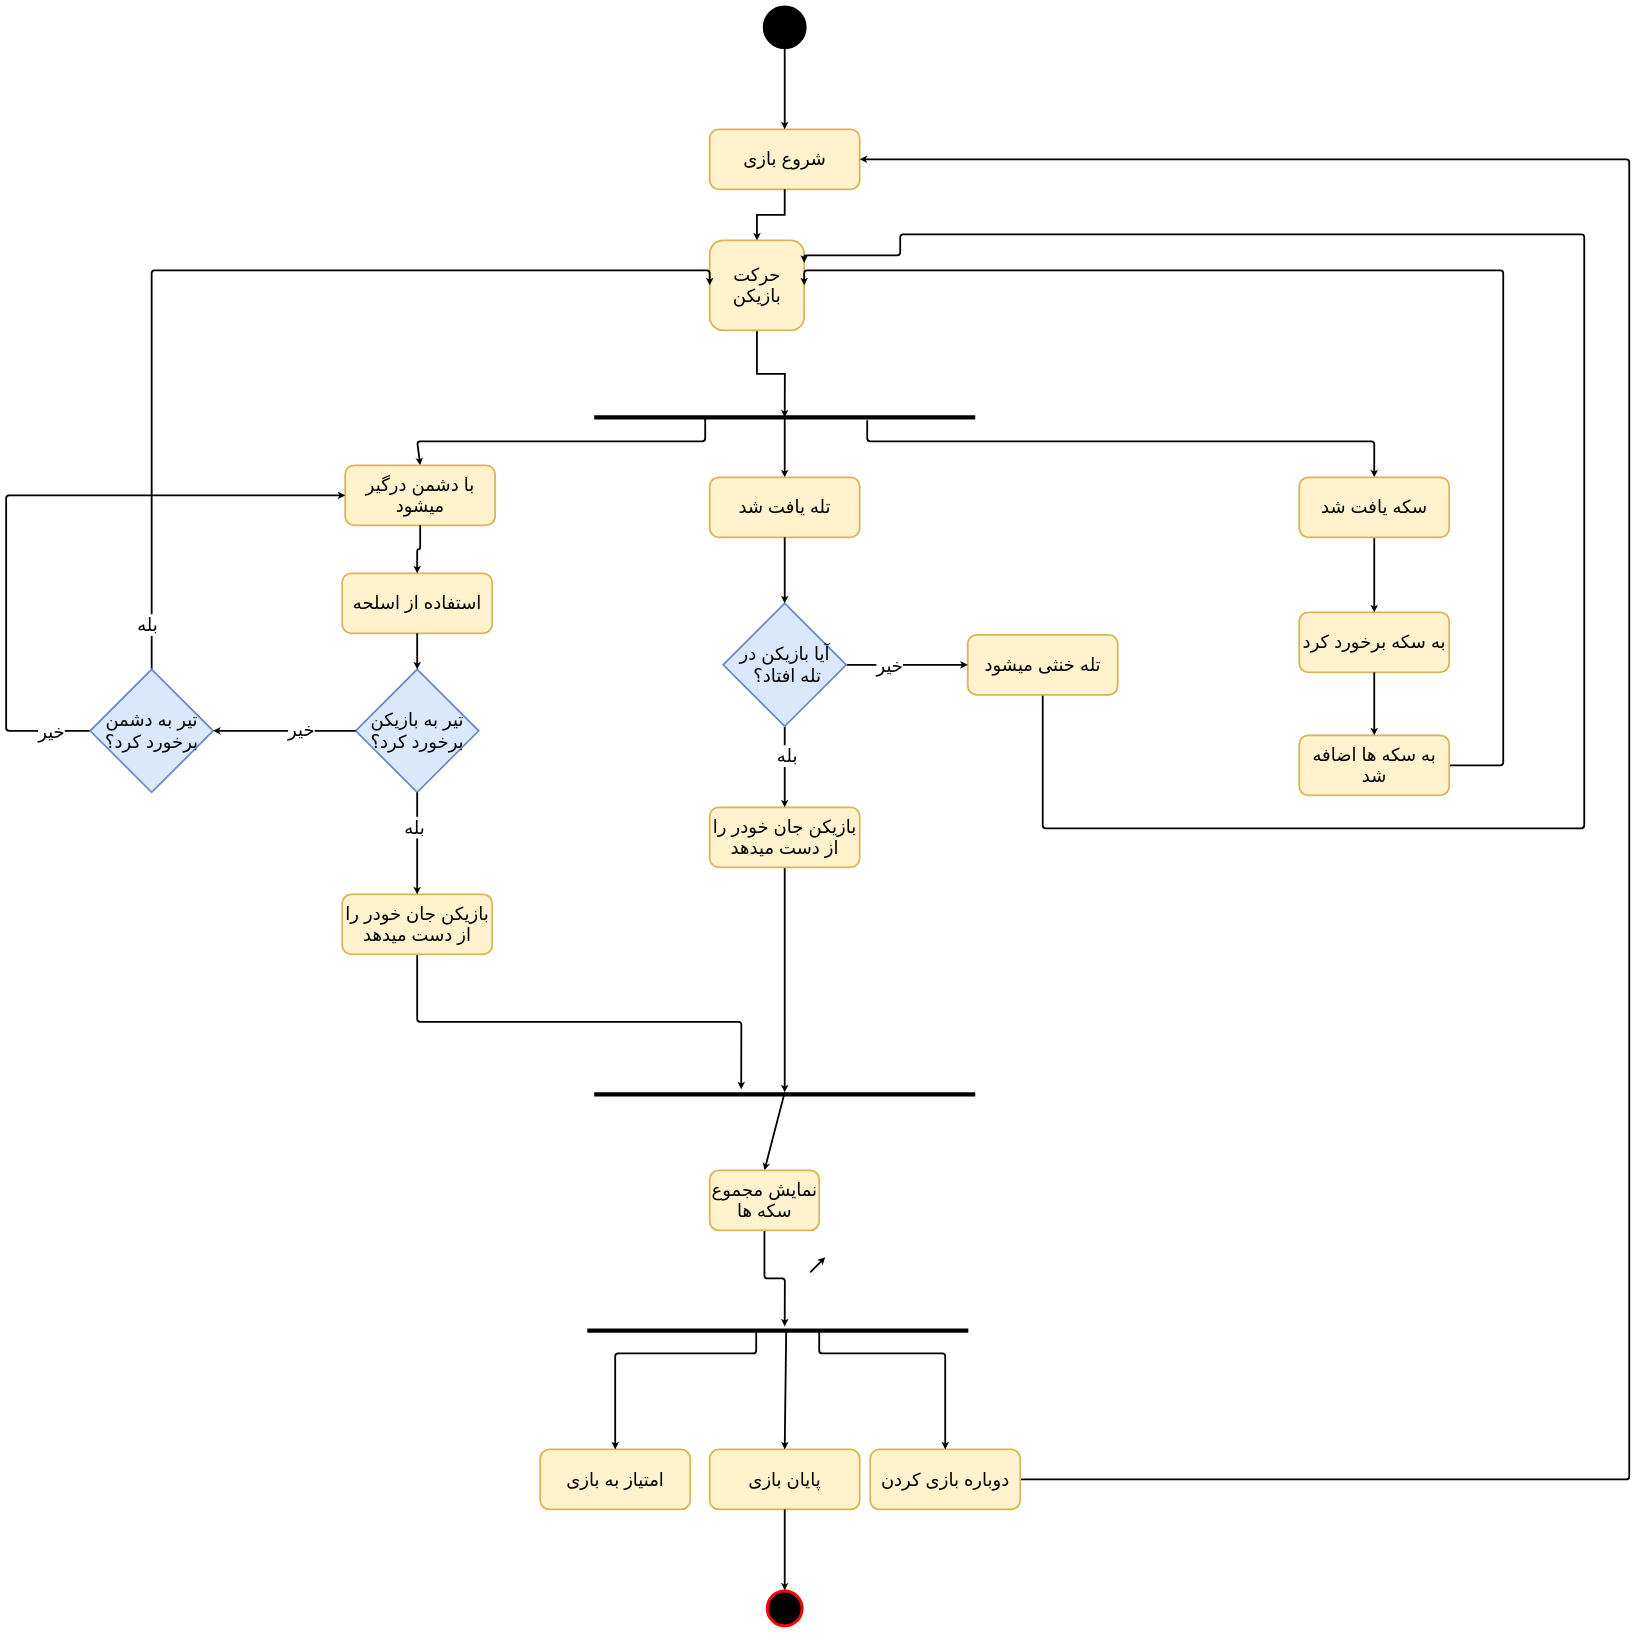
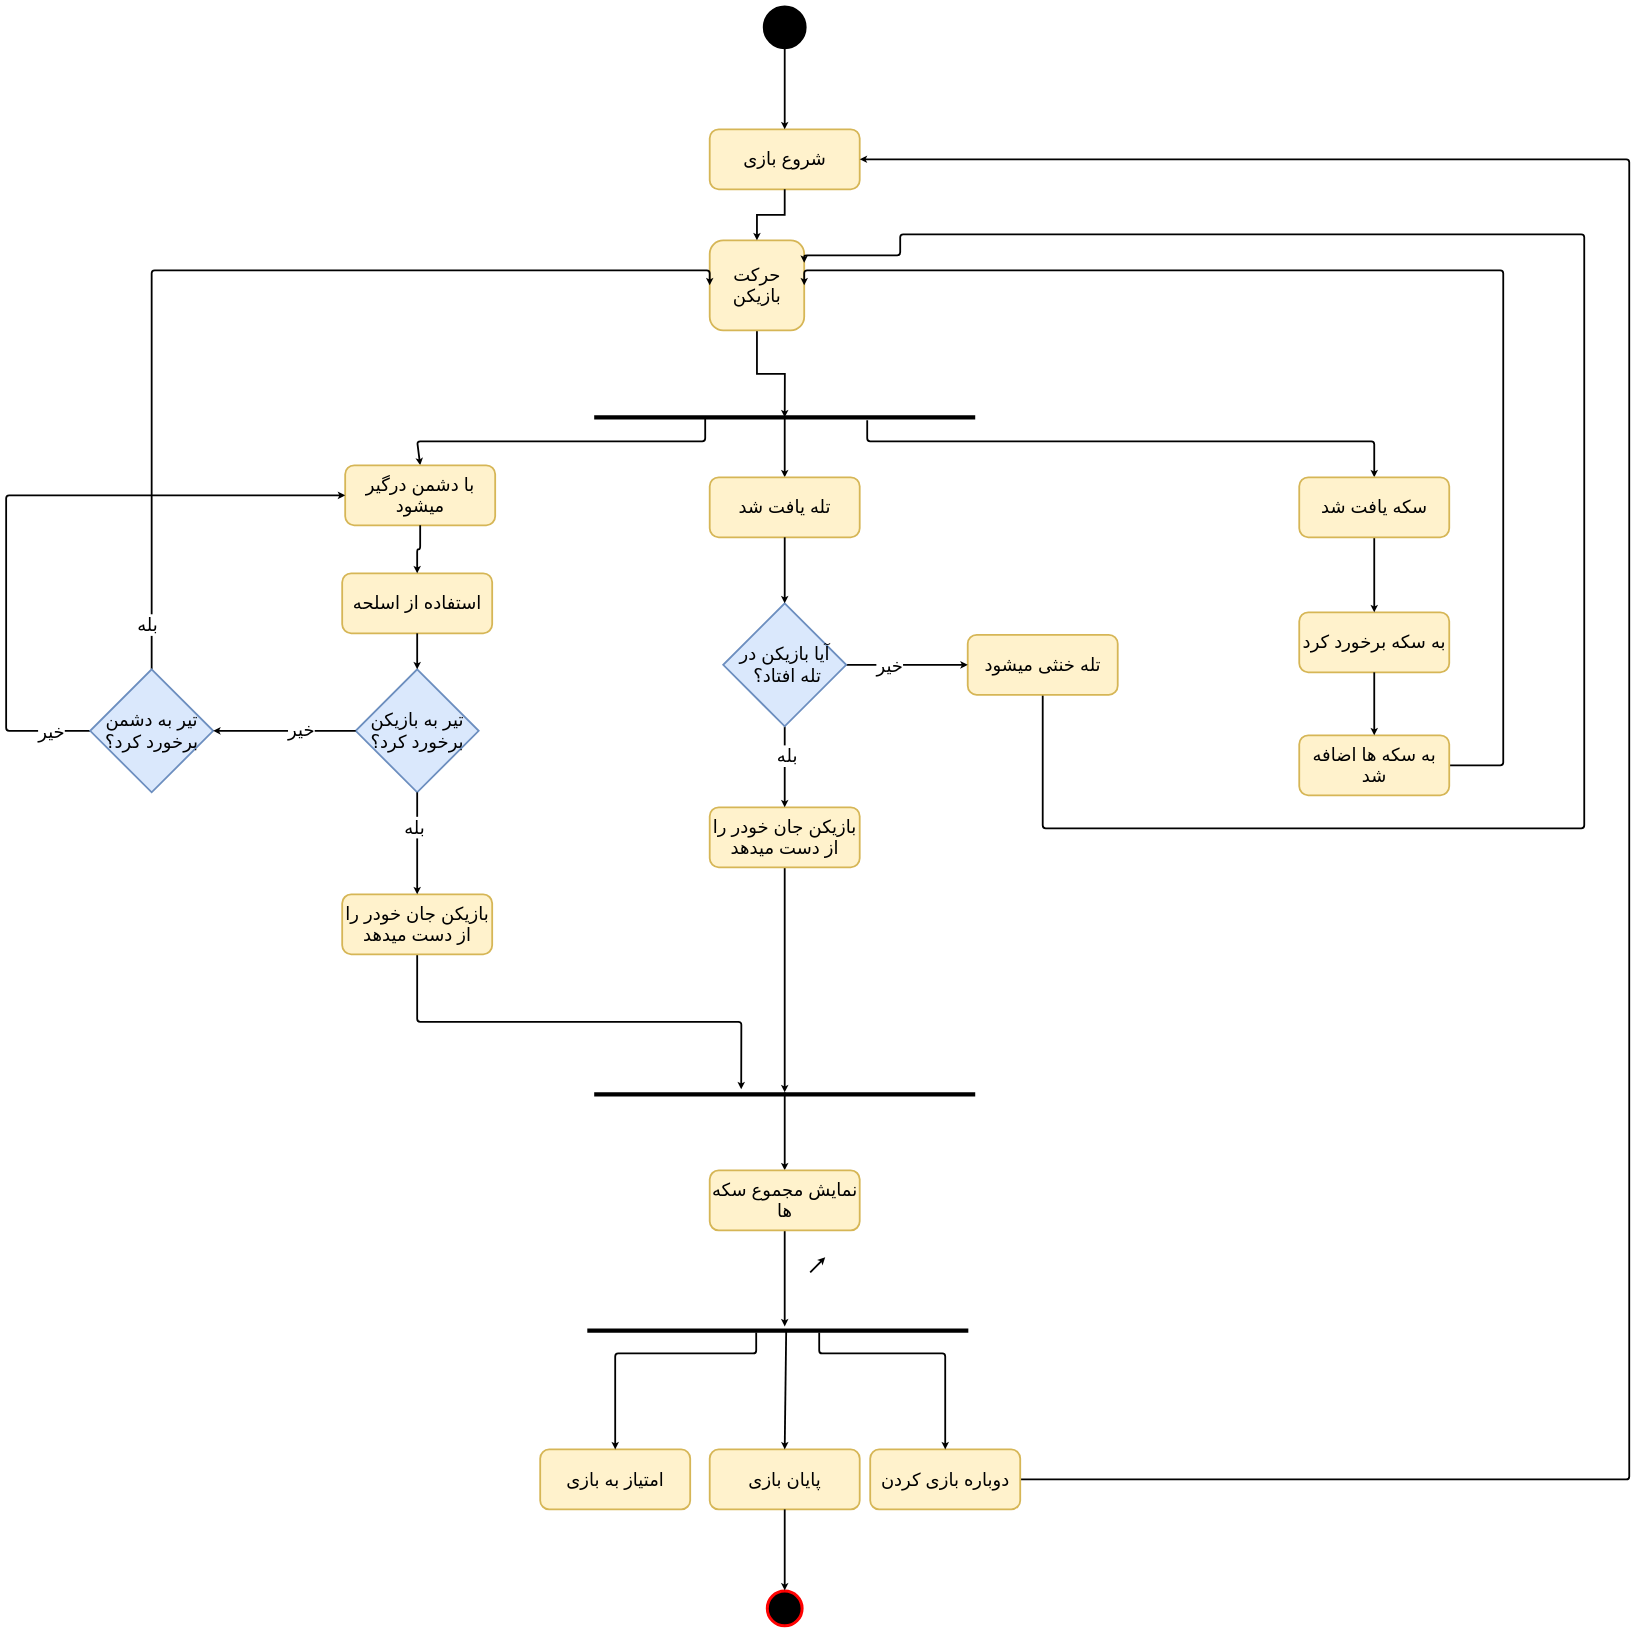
(764, 1200) -> (785, 1200)
